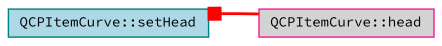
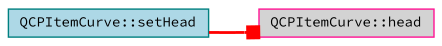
(241, 14) -> (227, 33)
